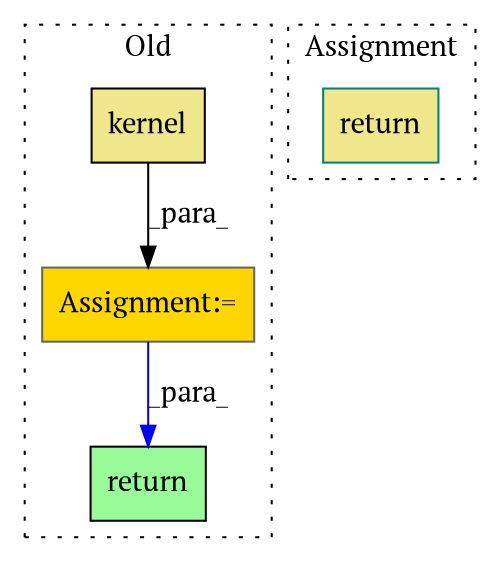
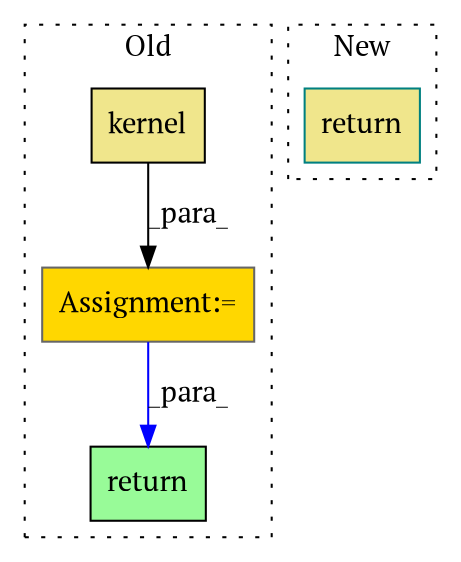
(382, 48) -> (362, 48)
